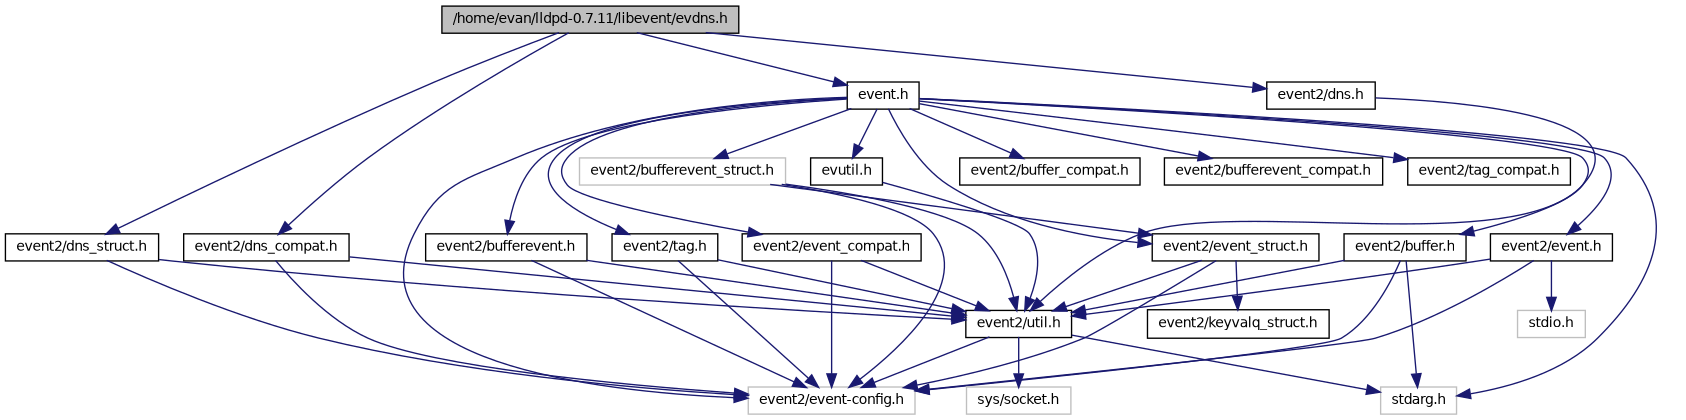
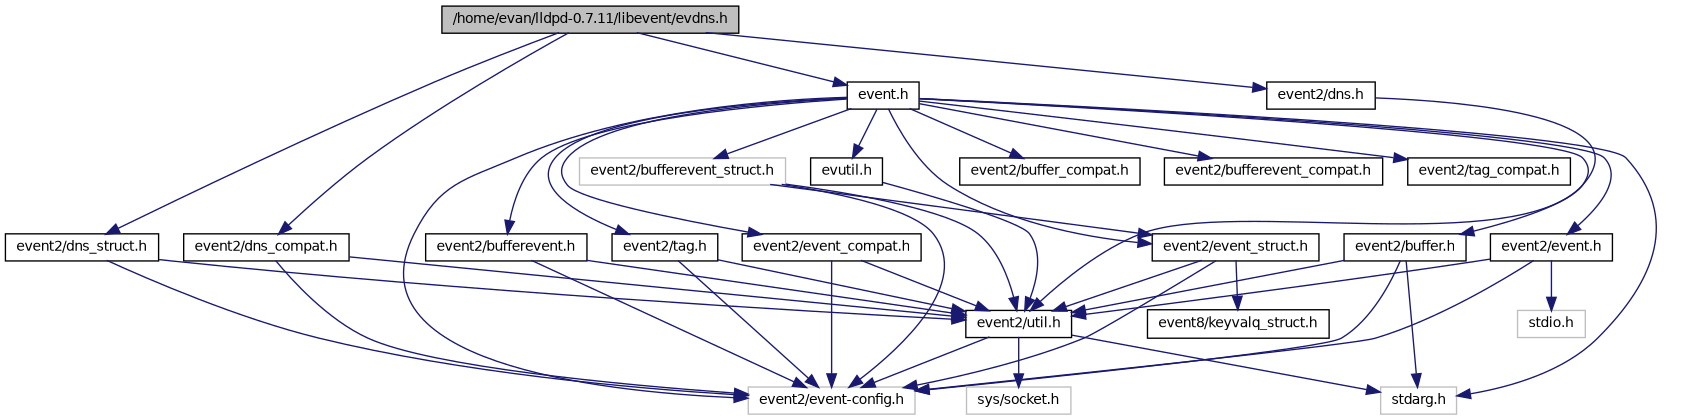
(1238, 324) -> (1238, 324)
